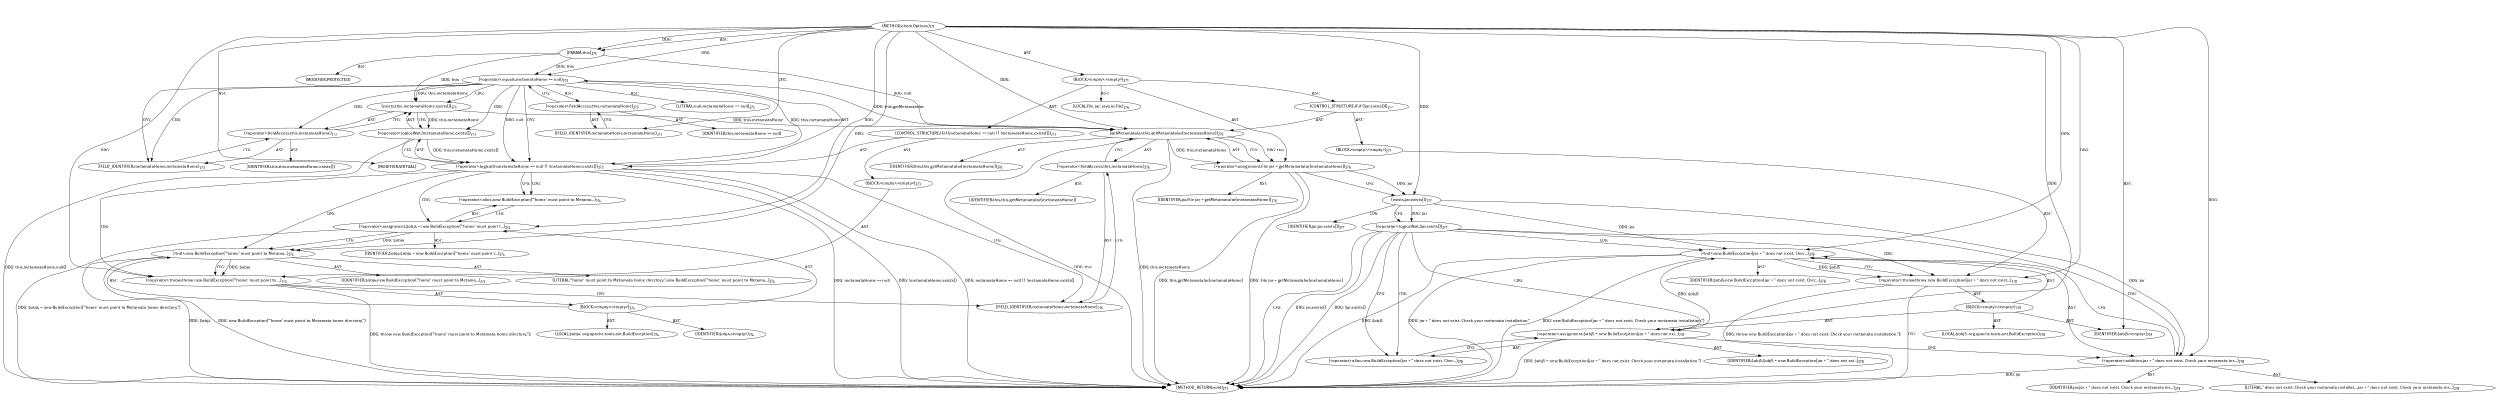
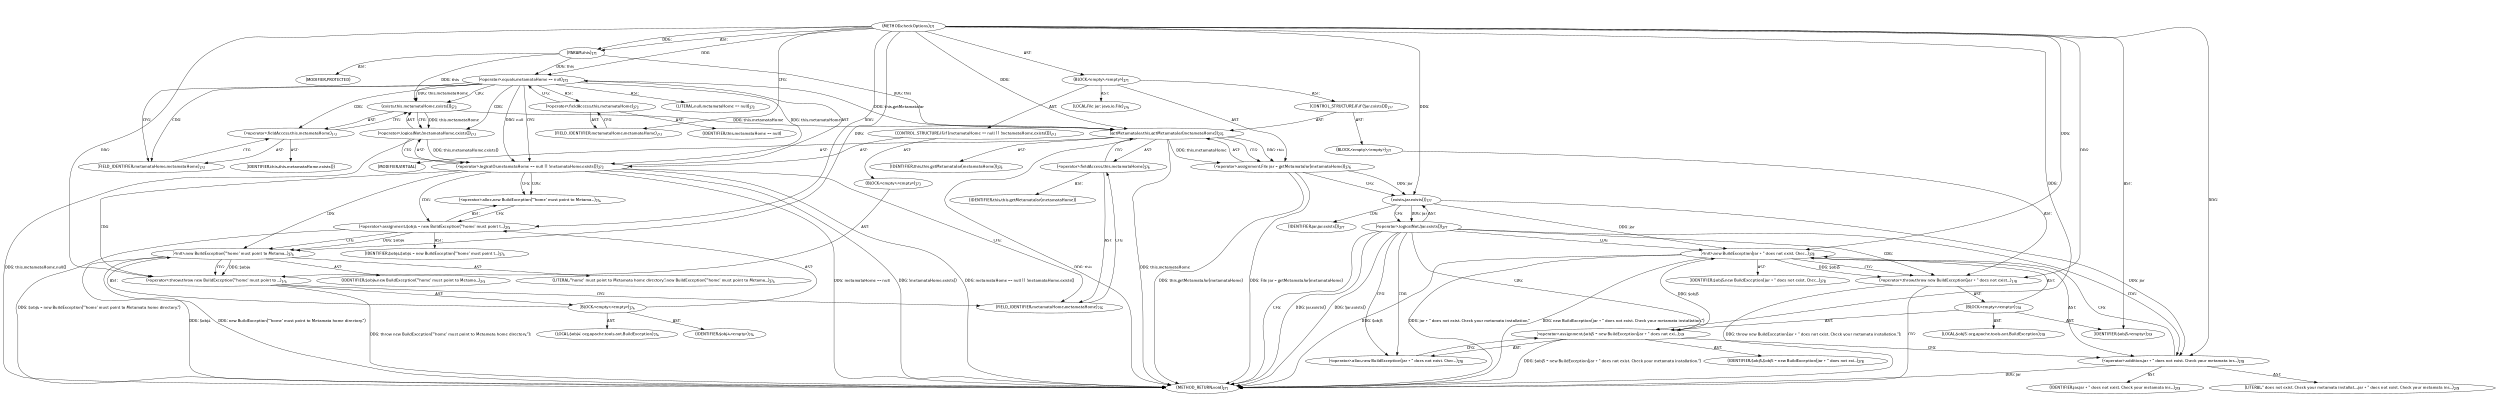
(418, 37) -> (767, 146)
(594, 53) -> (594, 53)
(902, 93) -> (902, 93)
(1217, 200) -> none
none -> (1428, 215)
